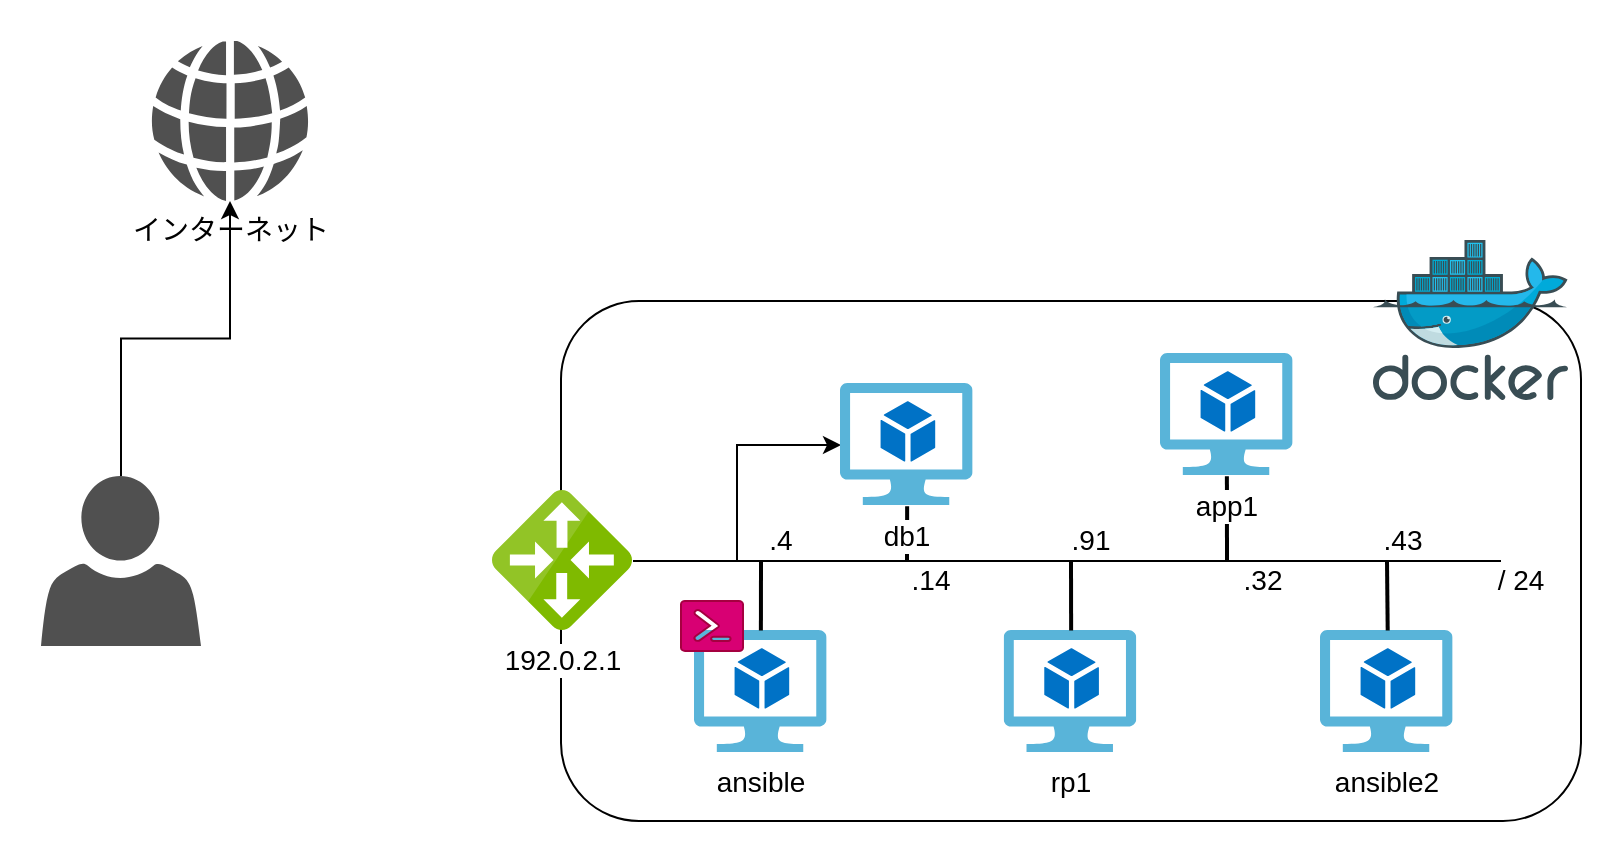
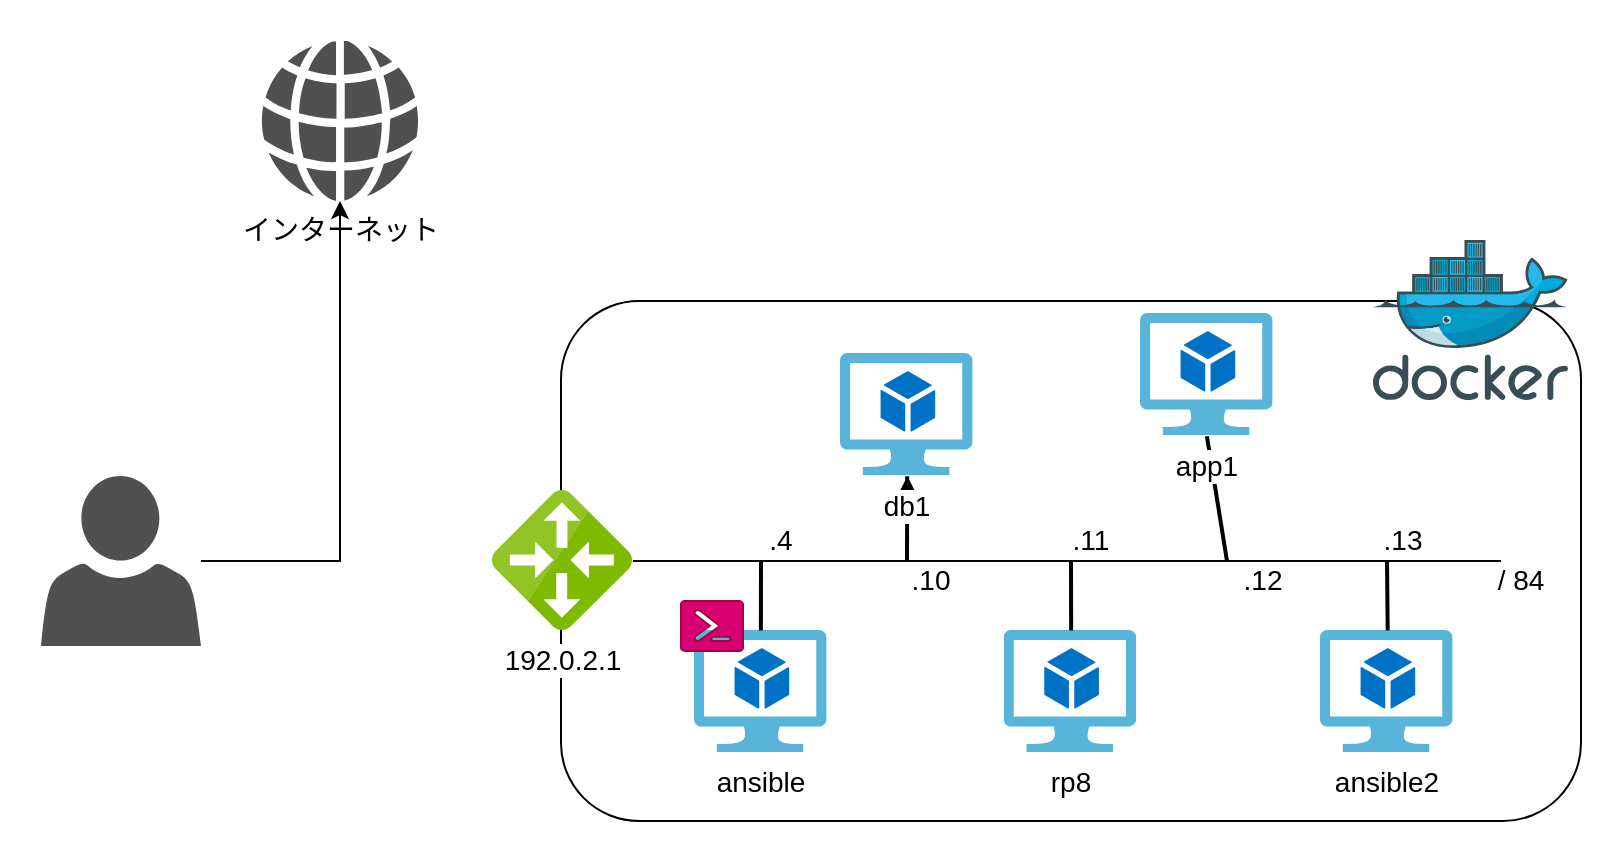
(230, 121) -> (340, 121)
(1227, 415) -> (1207, 375)
(907, 445) -> (907, 415)
(1092, 541) -> (1092, 541)
(1404, 541) -> (1404, 541)
(932, 581) -> (932, 581)
(1264, 581) -> (1264, 581)
(1522, 581) -> (1522, 581)
(1072, 781) -> (1072, 781)
